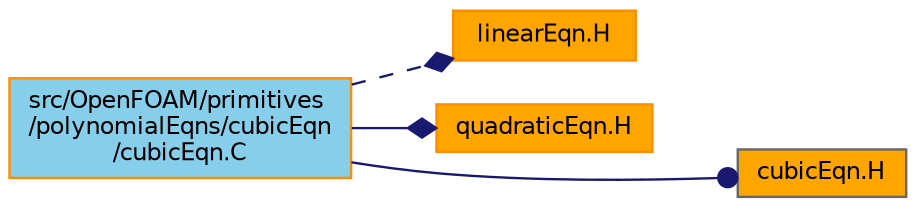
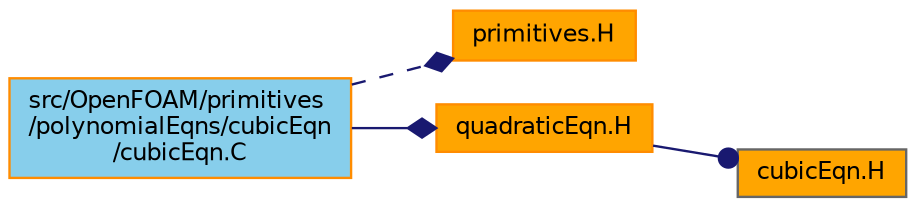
(544, 36) -> (544, 36)
(534, 179) -> (686, 151)
